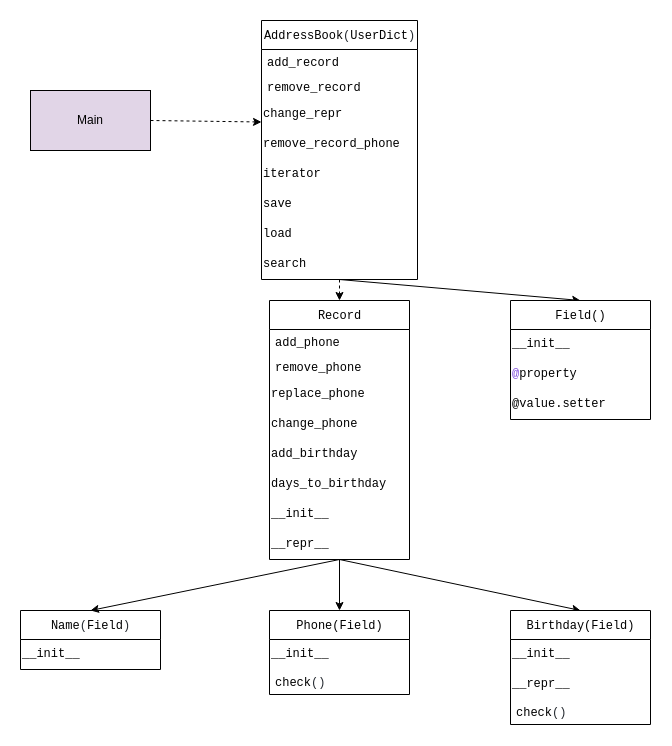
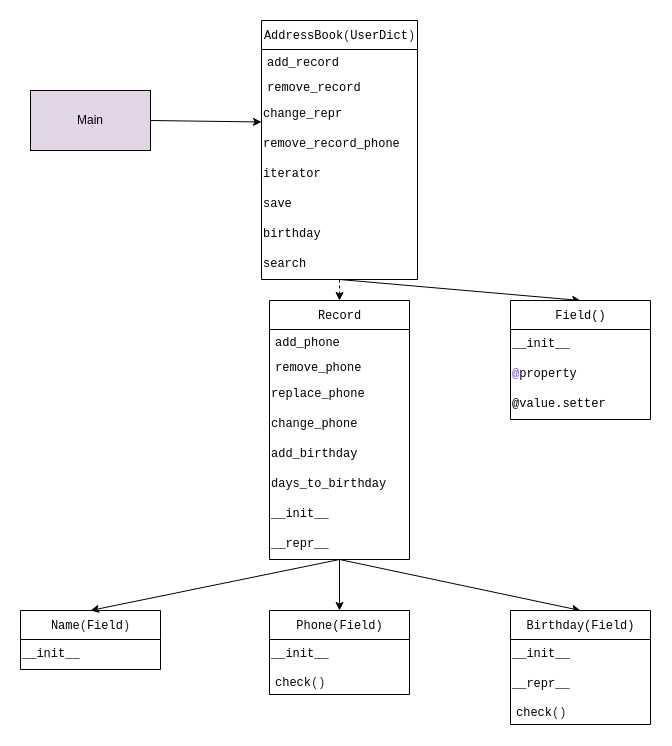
(202, 121) -> (202, 121)
(275, 234) -> (289, 234)
